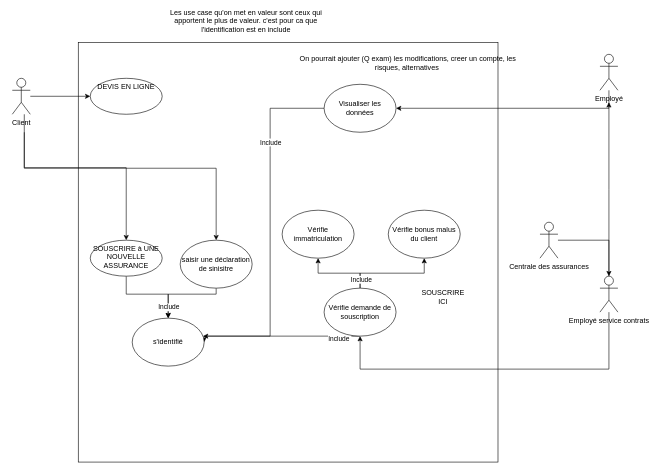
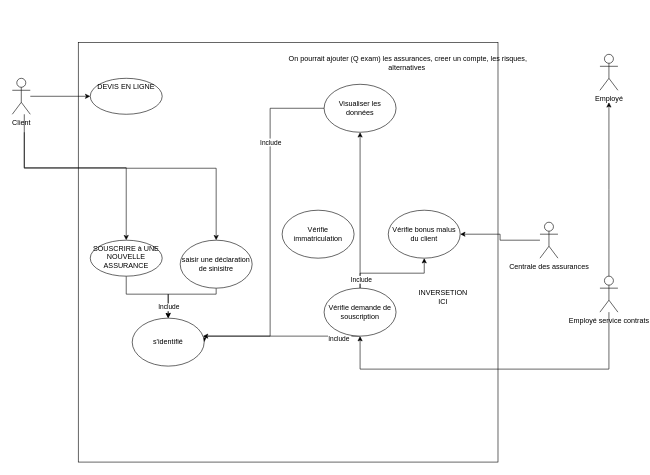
(246, 21) -> none
(408, 63) -> (408, 63)
(401, 108) -> none
(582, 240) -> (500, 234)
(318, 263) -> (360, 137)
(443, 297) -> (443, 297)
